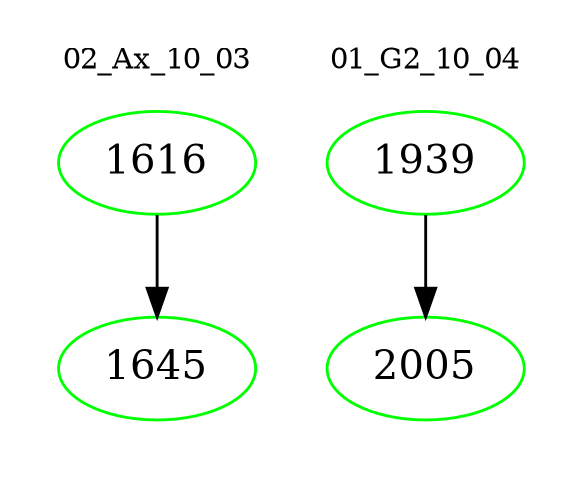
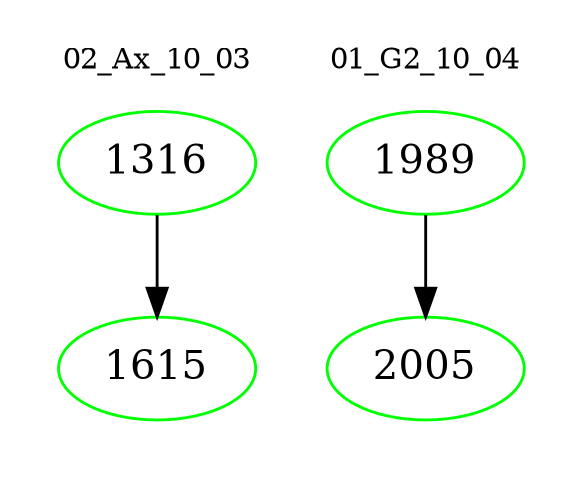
(157, 163) -> (157, 163)
(426, 163) -> (426, 163)
(157, 369) -> (157, 369)
